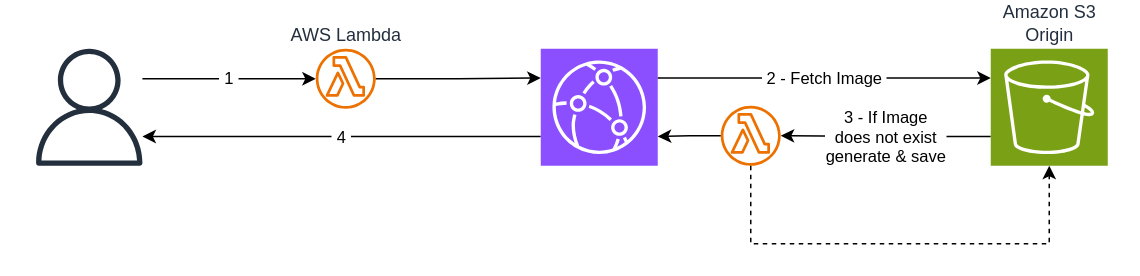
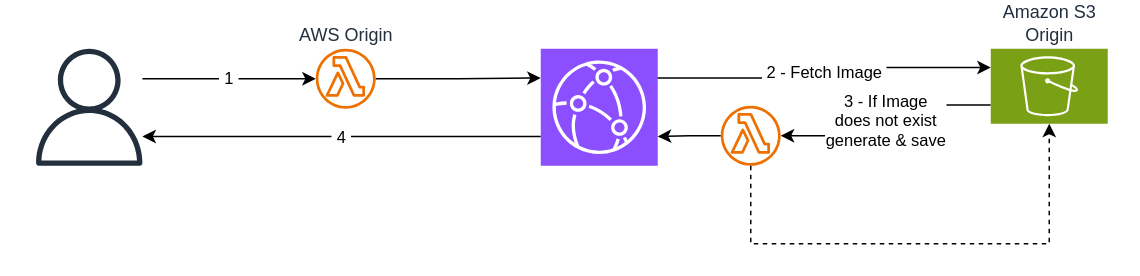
(347, 33) -> (347, 33)
(1049, 107) -> (1049, 86)
